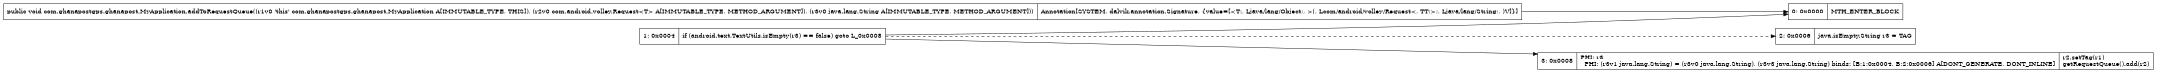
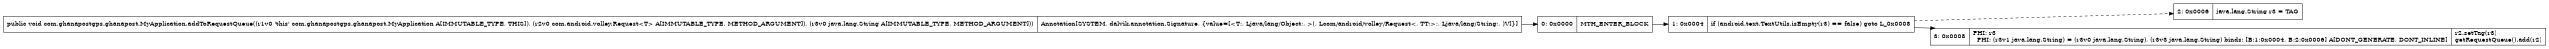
(1335, 28) -> (1658, 24)
(1865, 36) -> (2258, 12)
(2084, 58) -> (2476, 33)
